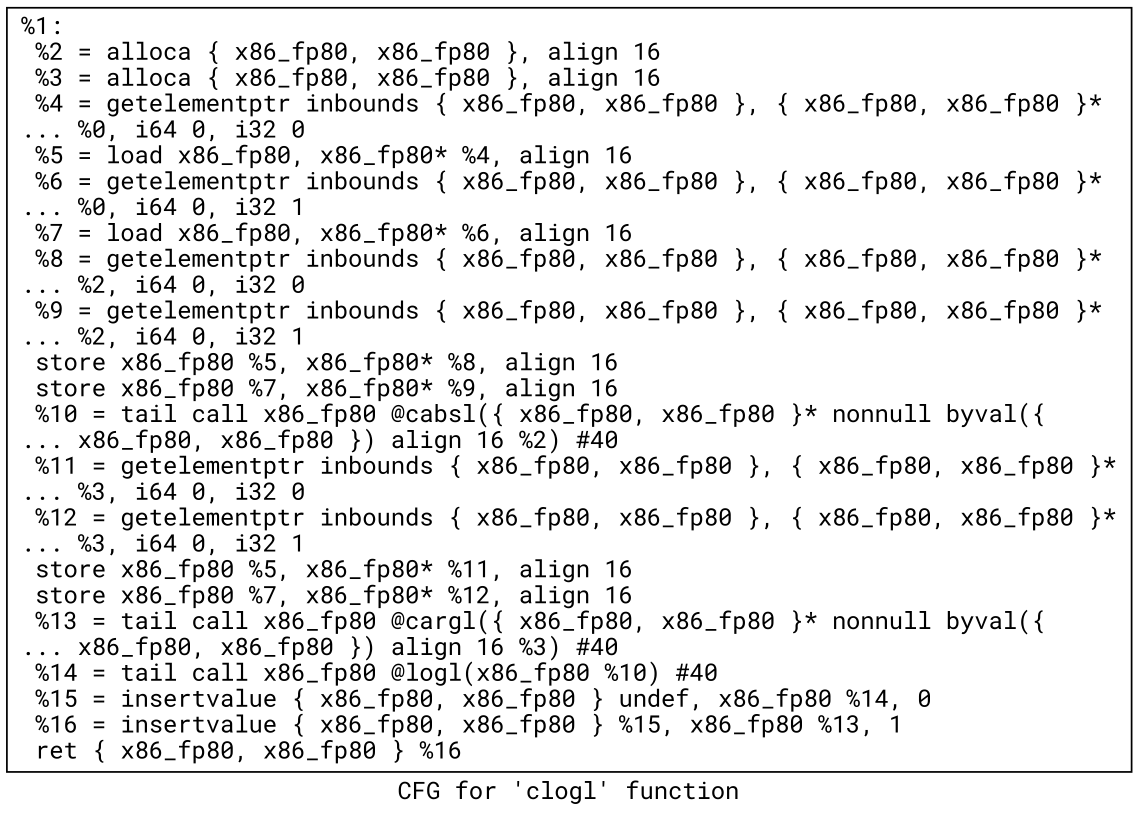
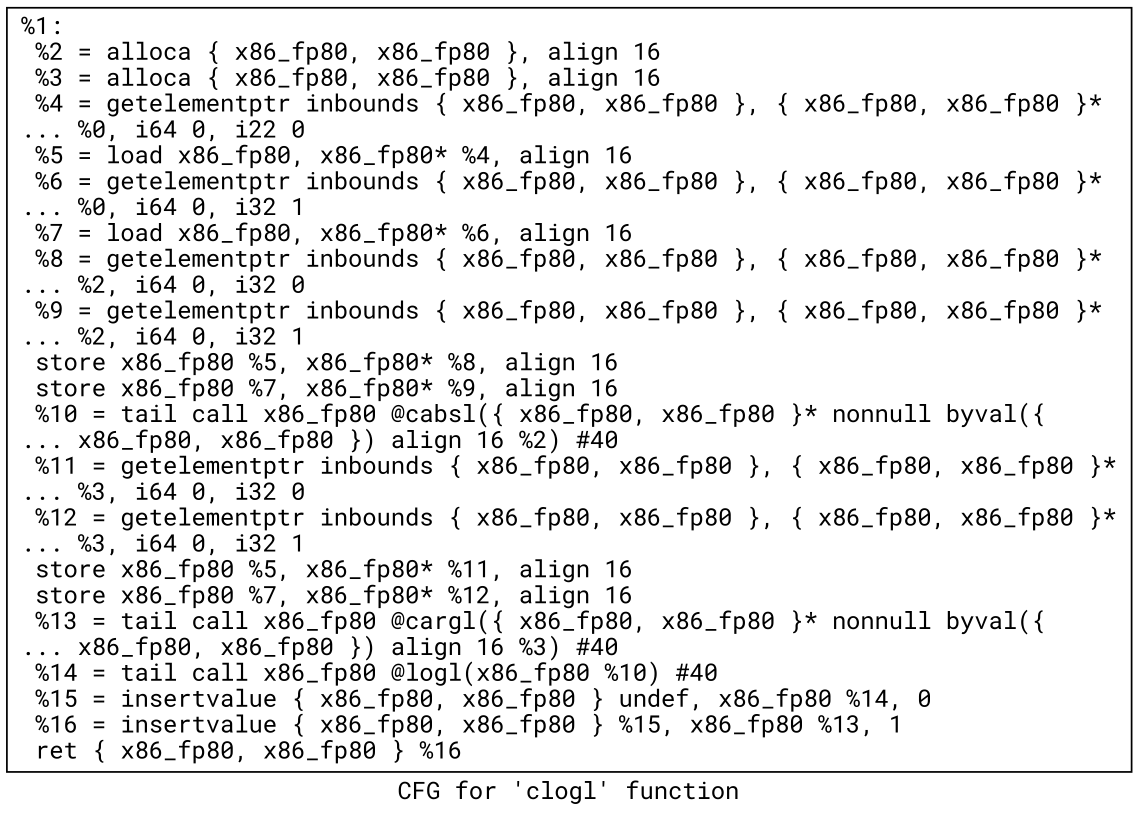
(164, 130) -> (164, 130)
